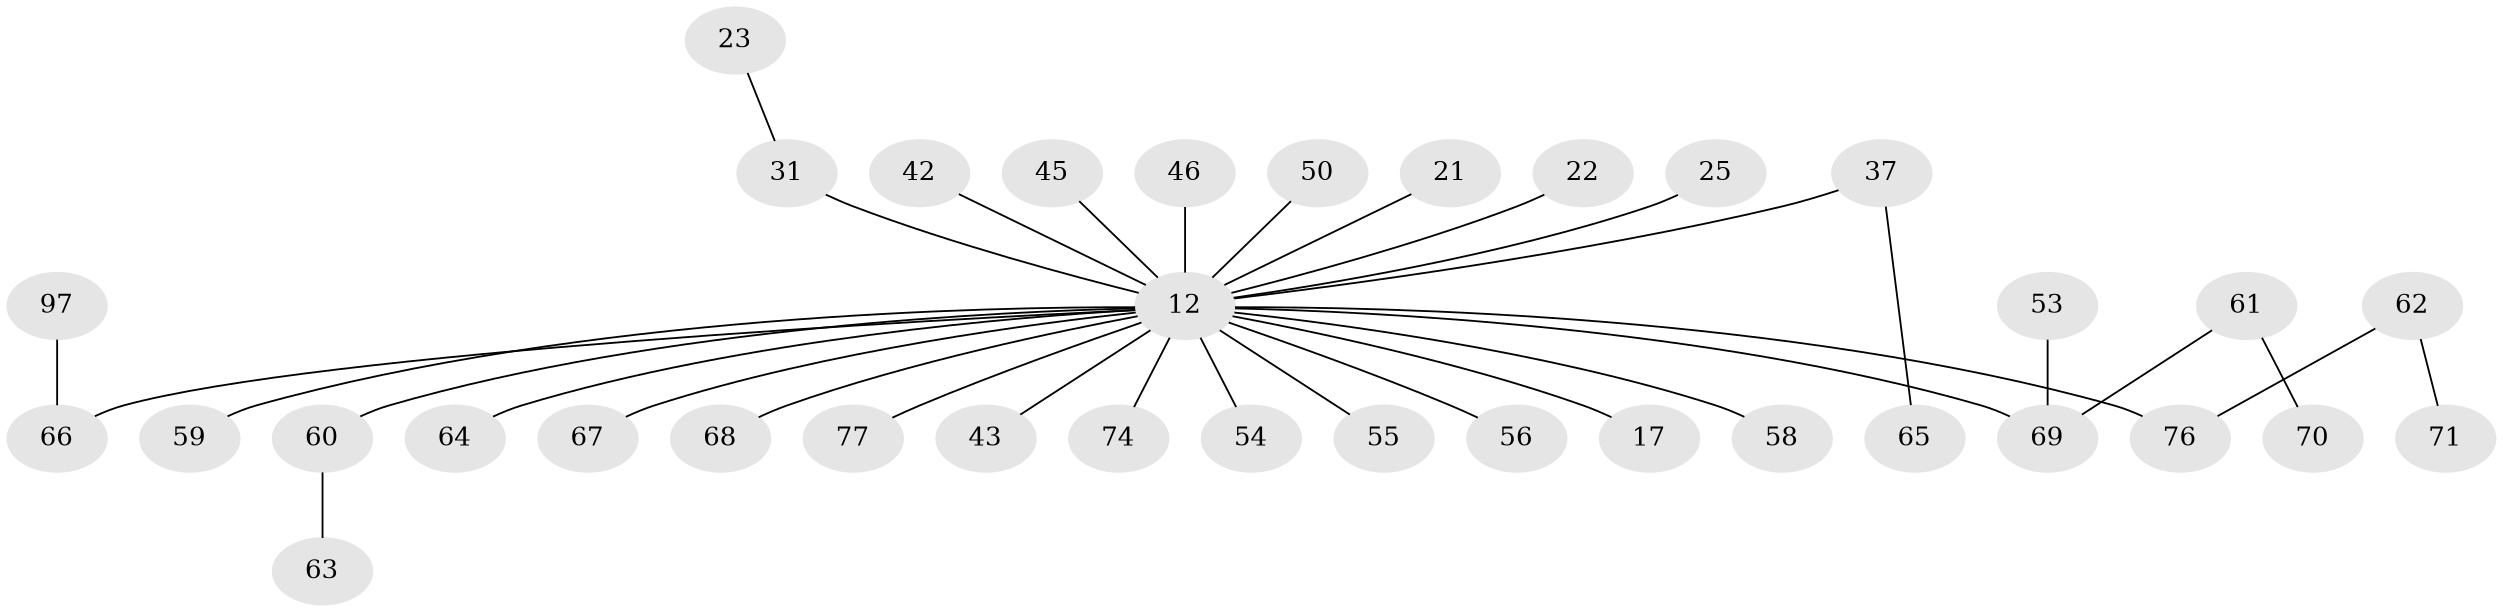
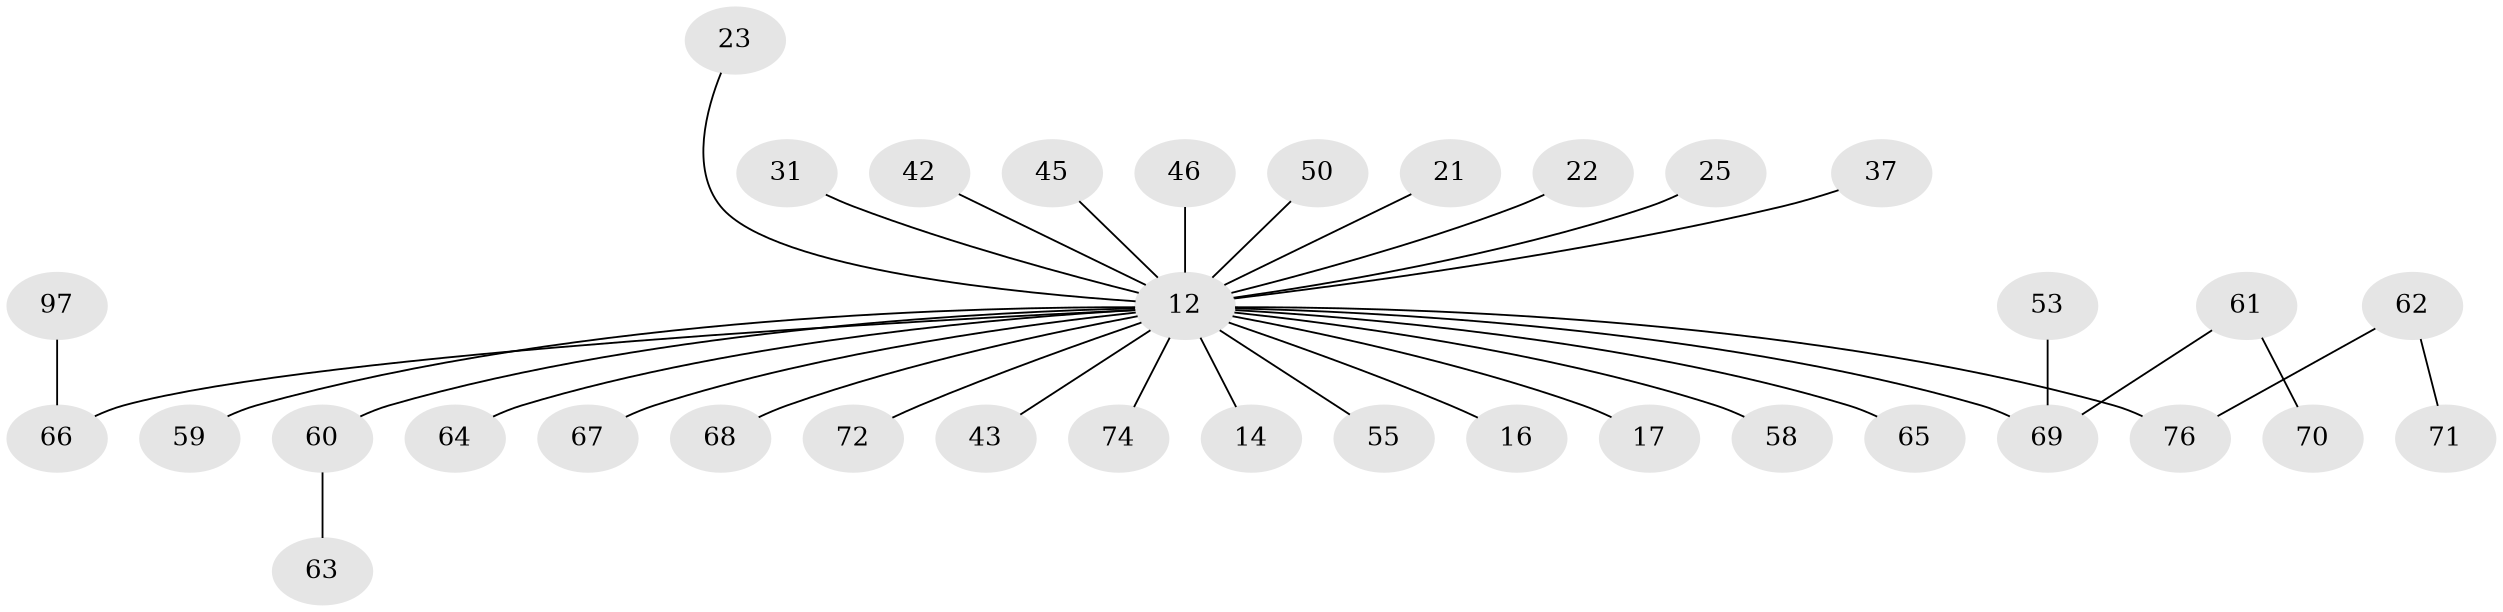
(761, 107) -> (853, 264)
(1898, 306) -> (1560, 344)
(853, 439) -> (853, 439)
(1251, 439) -> (1251, 439)
(1517, 439) -> (1517, 439)
